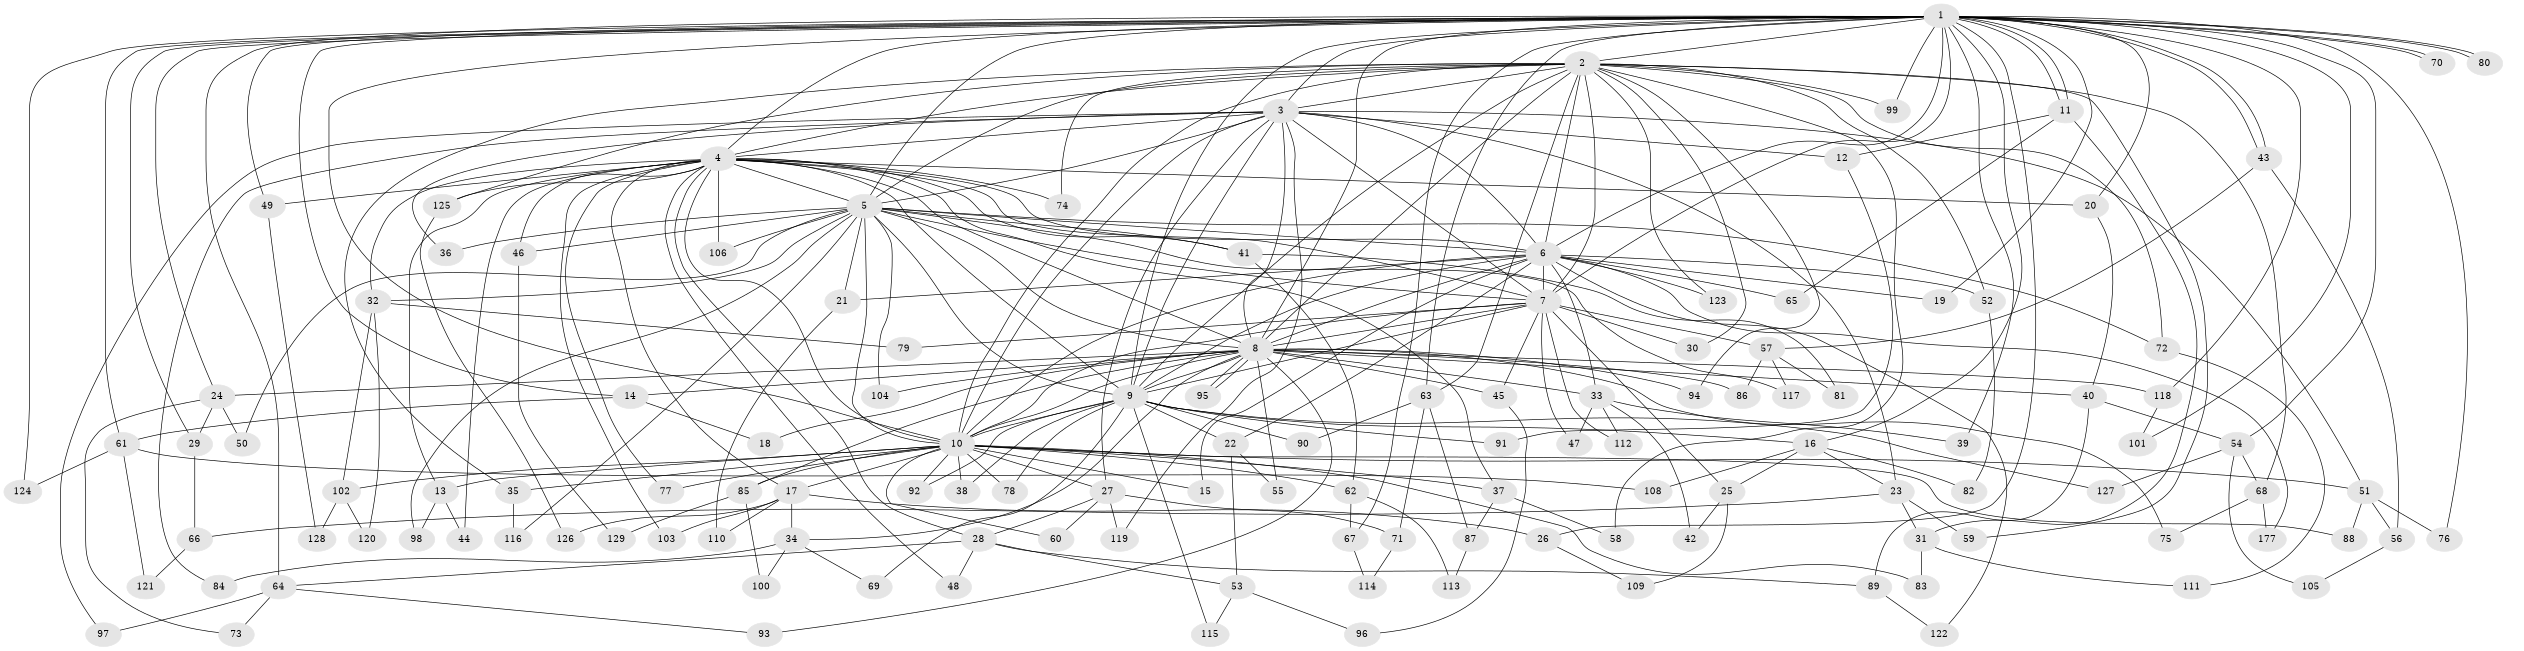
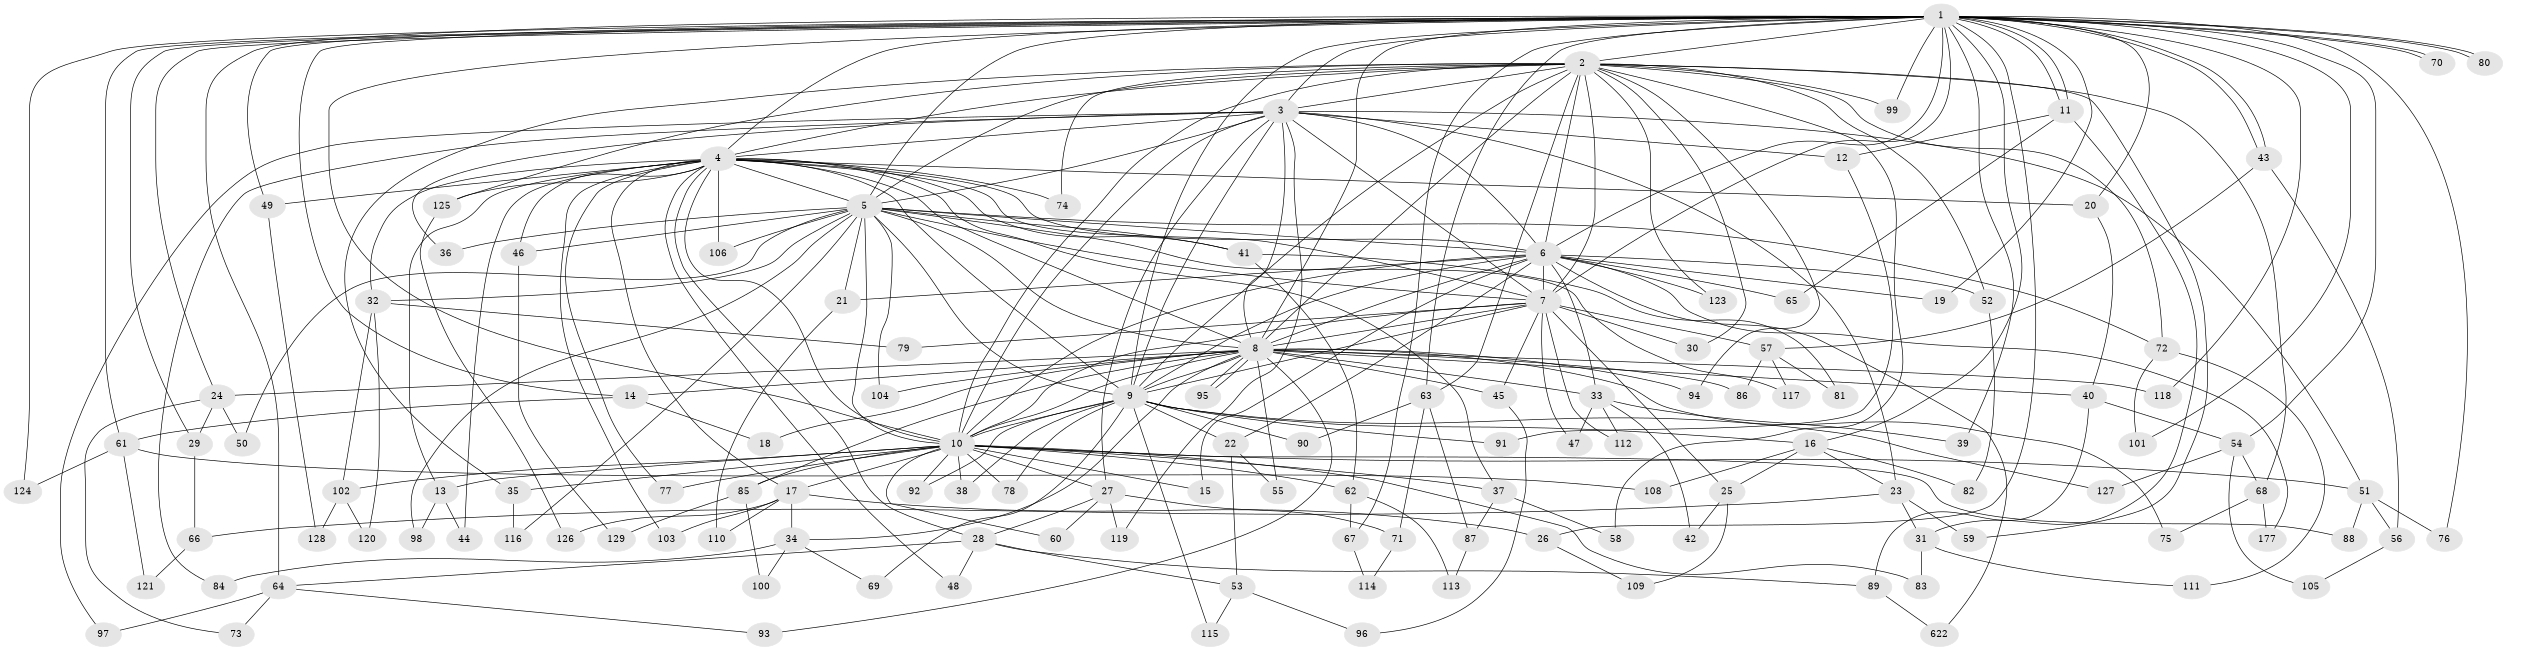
(2150, 421) -> (2136, 394)
(1939, 635) -> (1939, 635)
